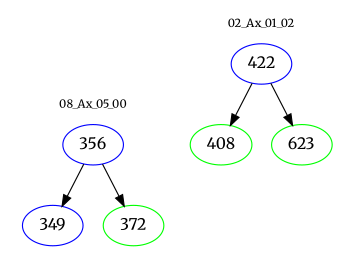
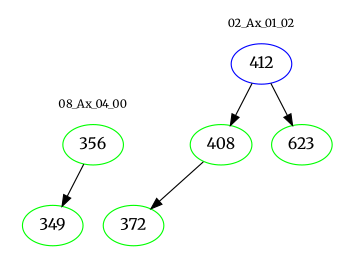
(261, 64) -> (261, 64)
(93, 105) -> (93, 105)
(93, 145) -> (93, 145)
(111, 180) -> (181, 182)
(53, 226) -> (53, 226)
